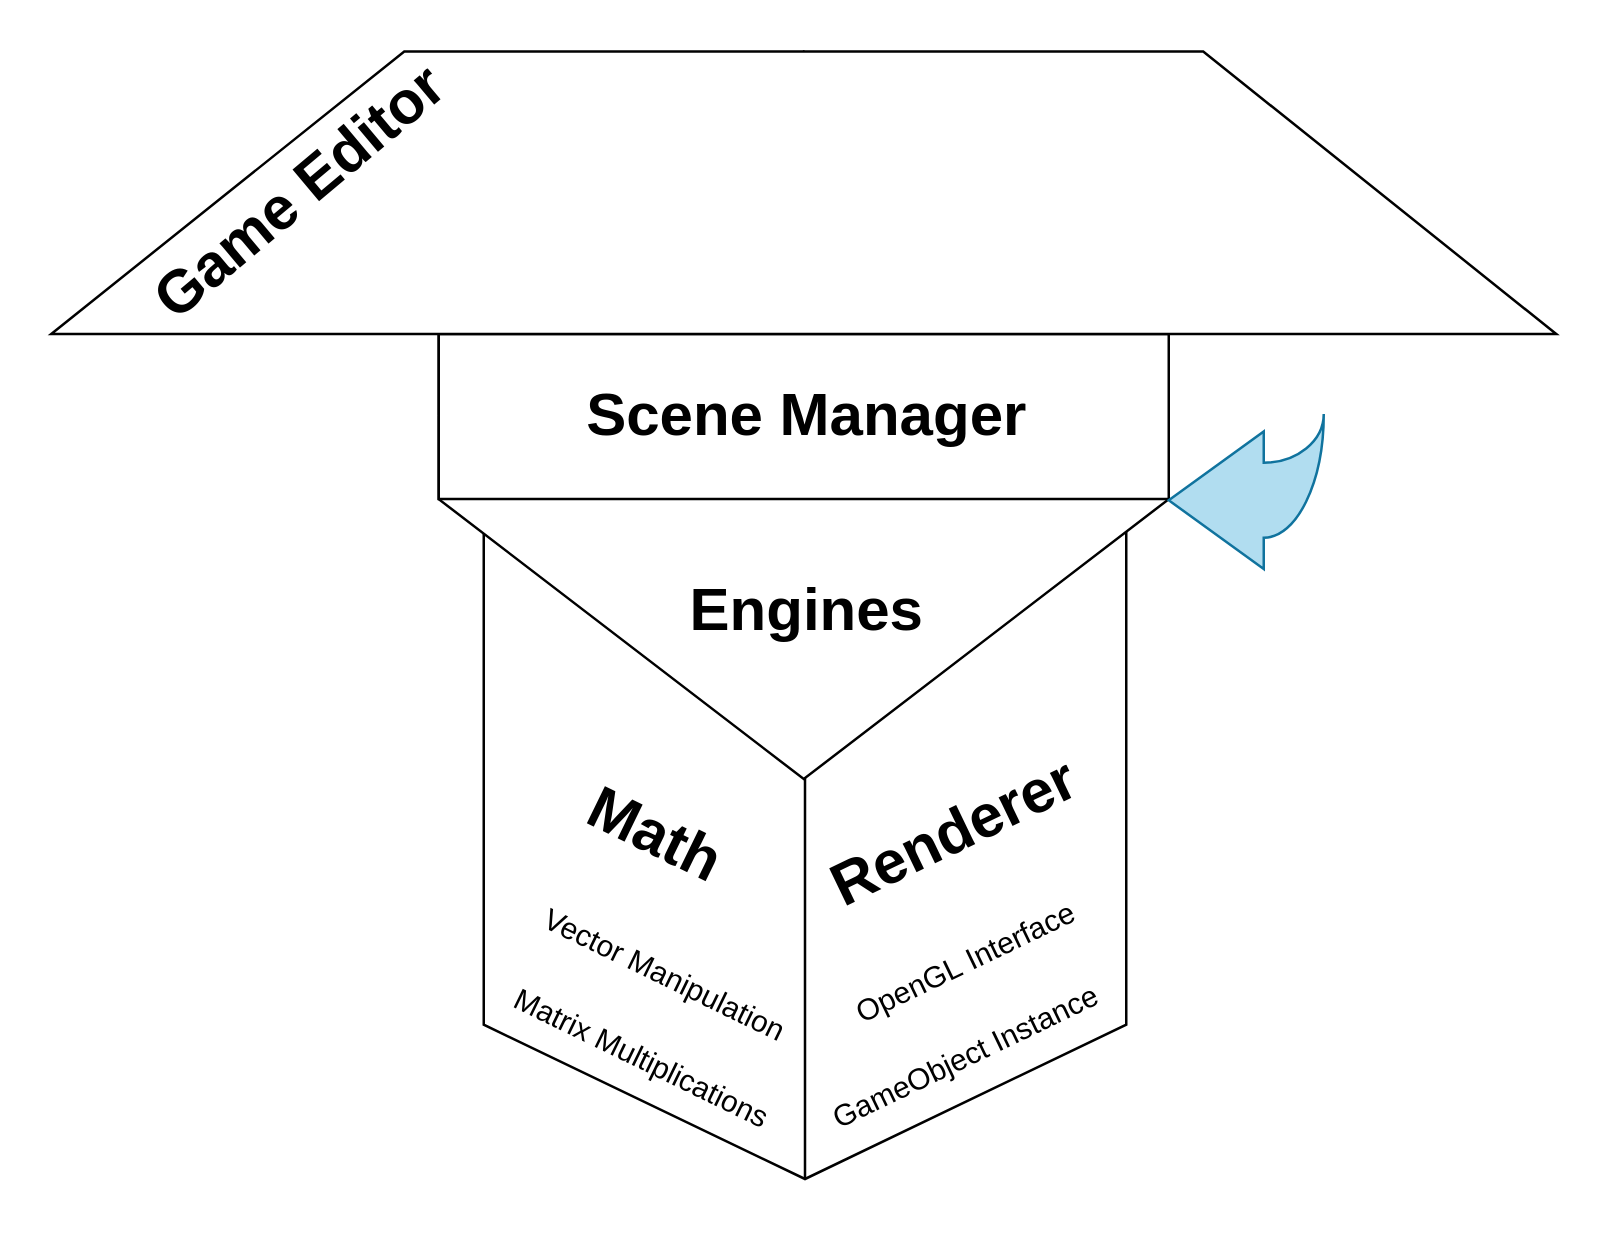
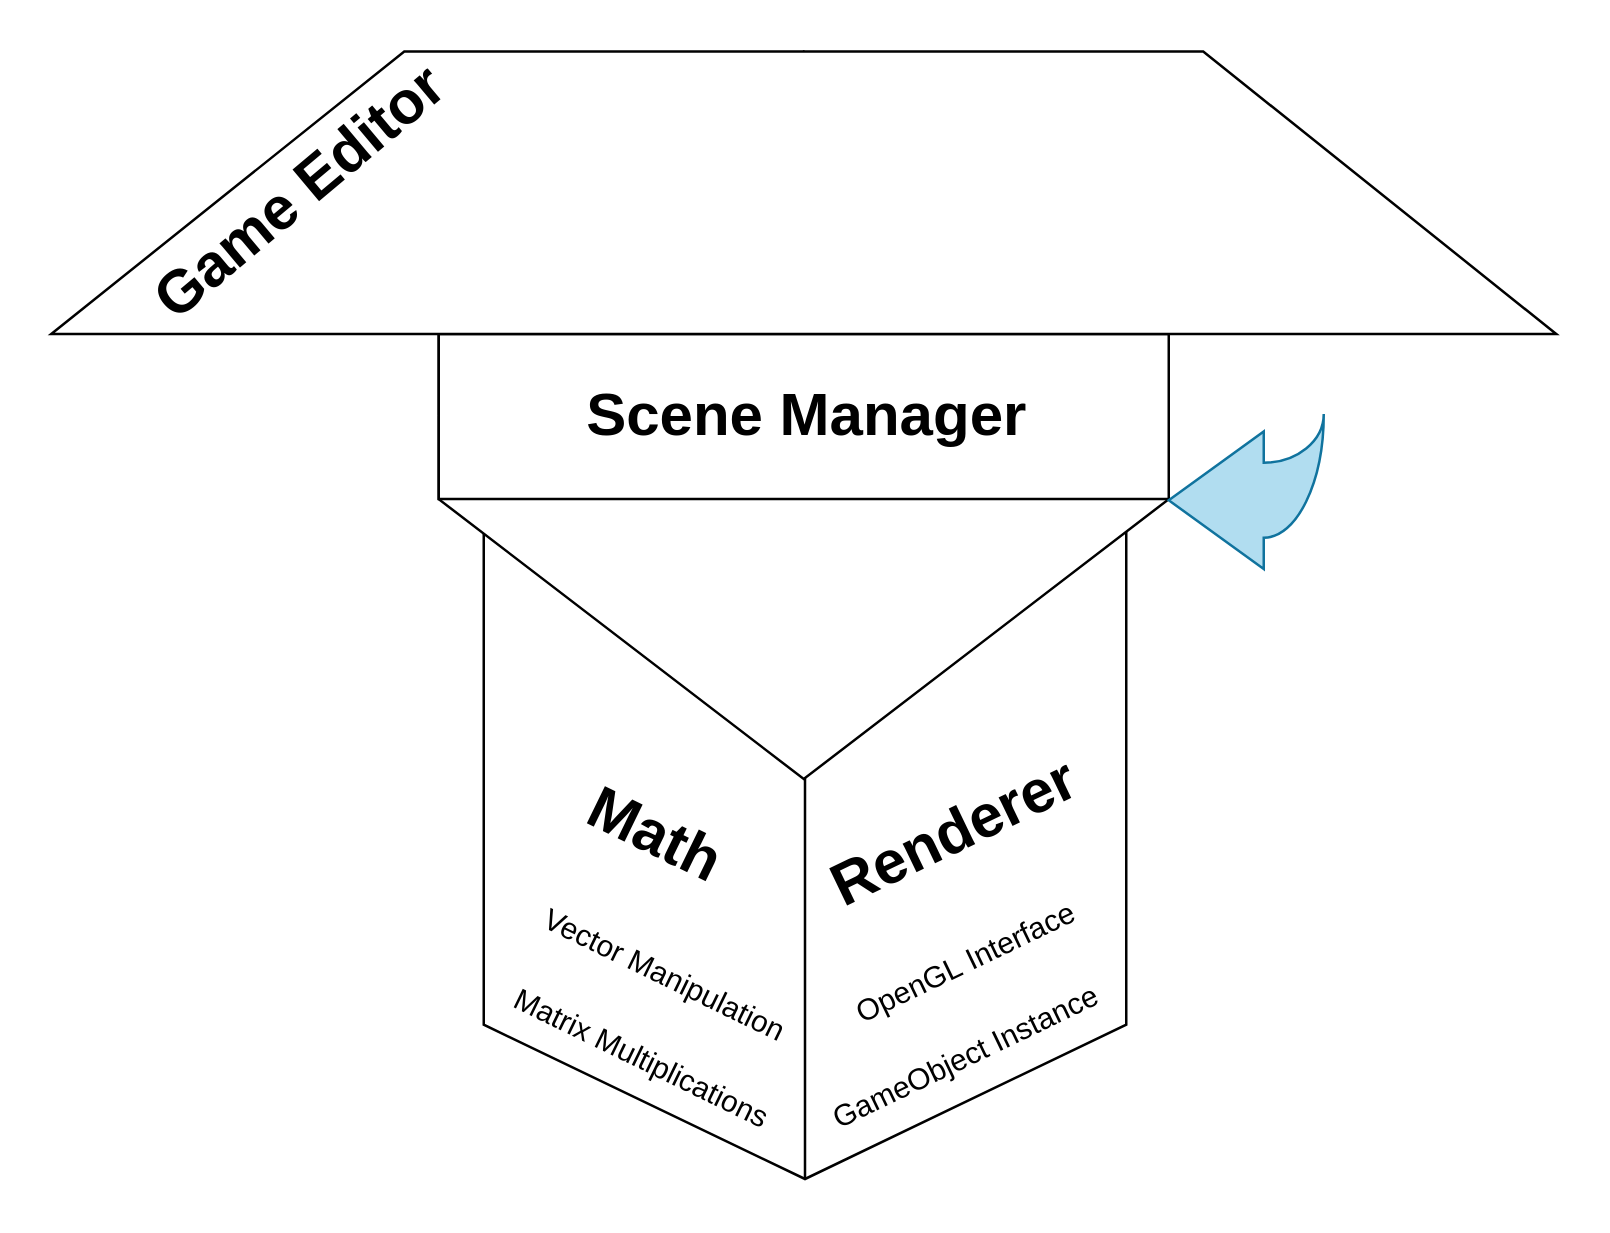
(805, 611) -> none
